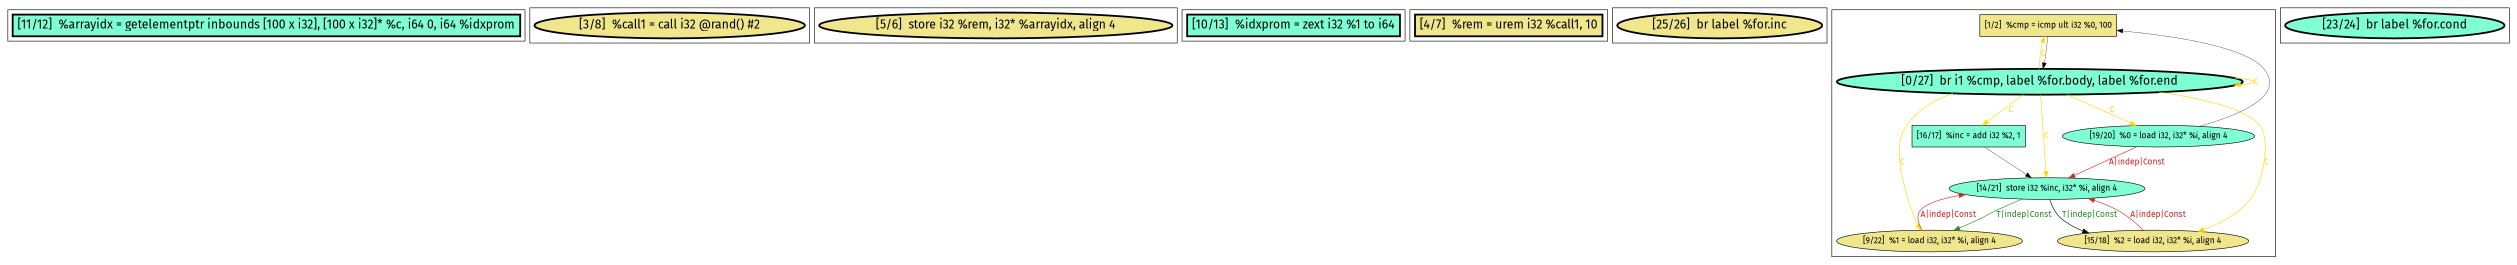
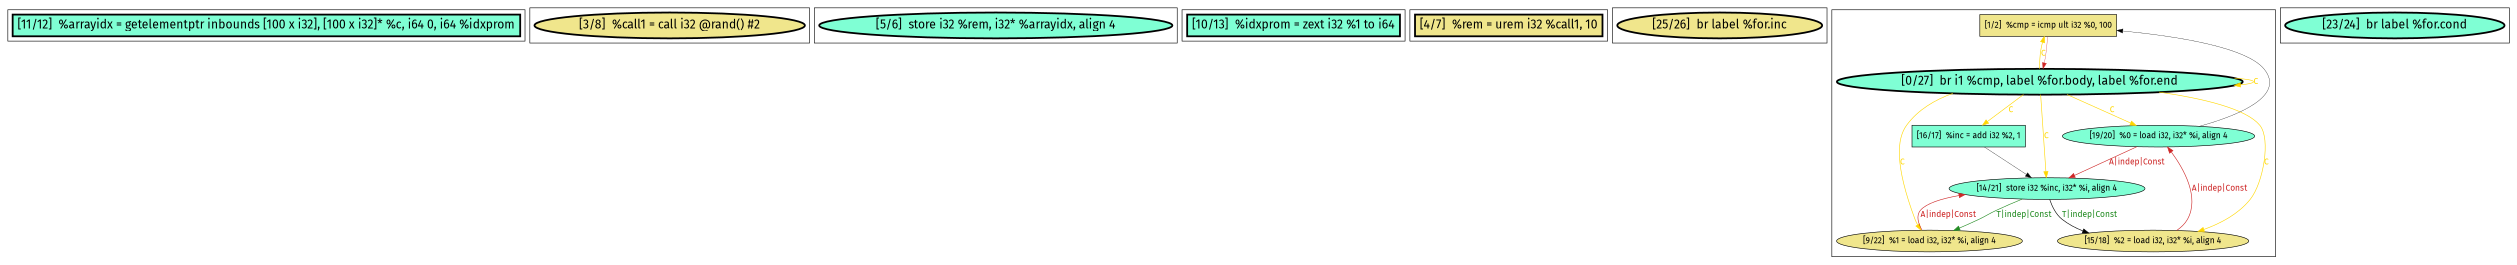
(996, 25) -> (996, 25)
(2046, 50) -> (2046, 50)
(2121, 212) -> (2191, 191)
